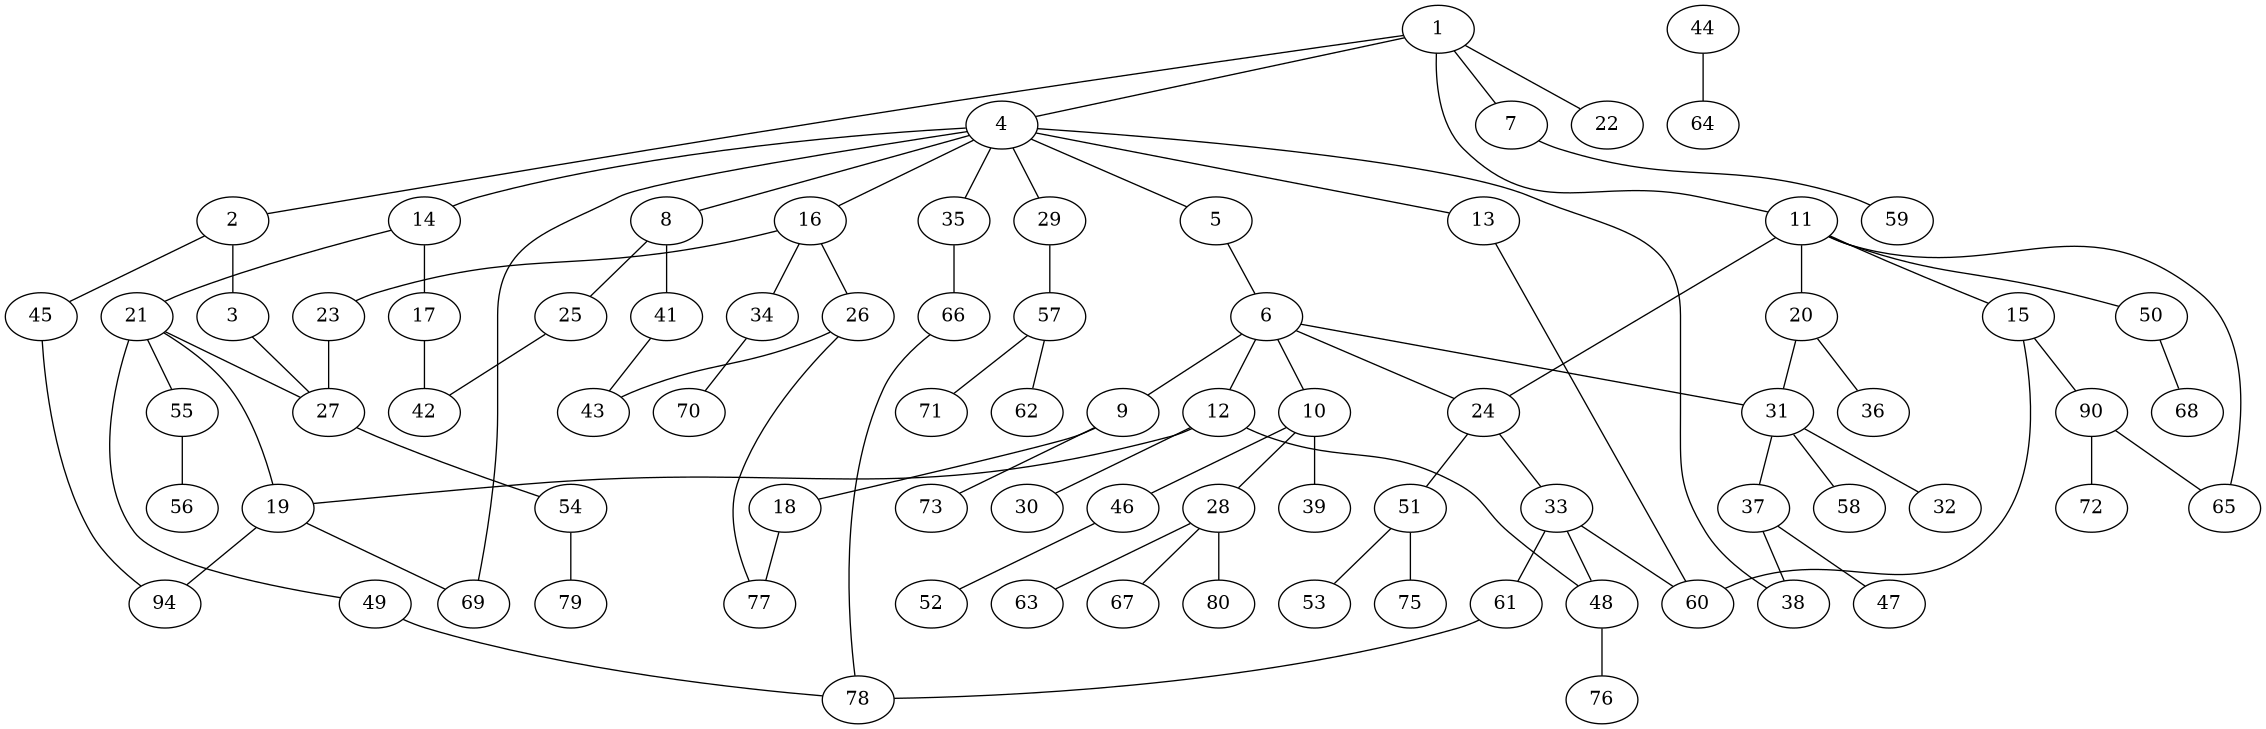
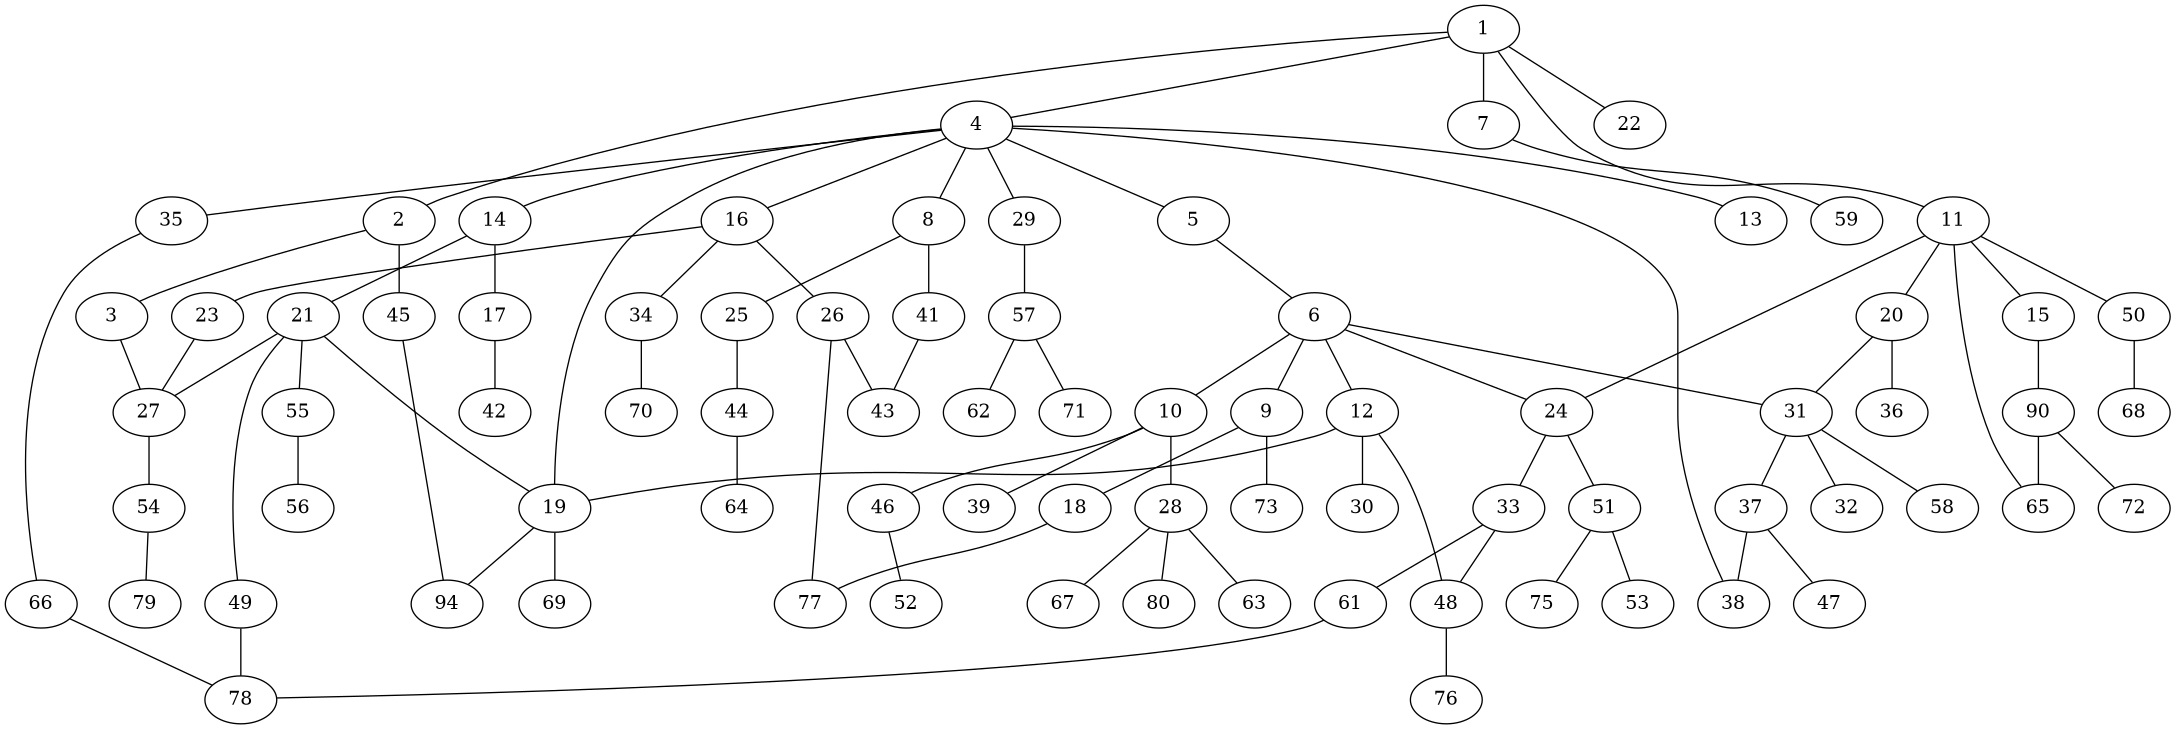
(577, 217) -> (658, 216)
(507, 359) -> (737, 365)
(1698, 604) -> none
